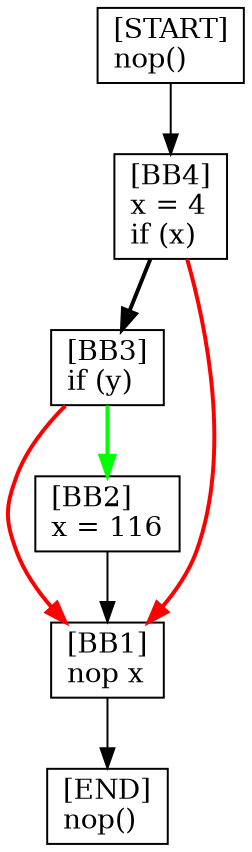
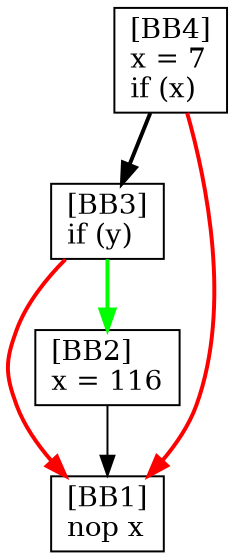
(171, 45) -> none
(171, 207) -> (171, 60)
(107, 806) -> none
